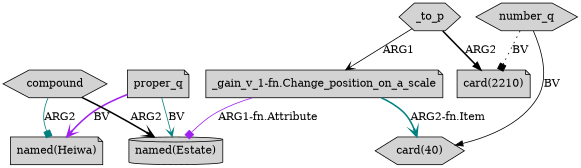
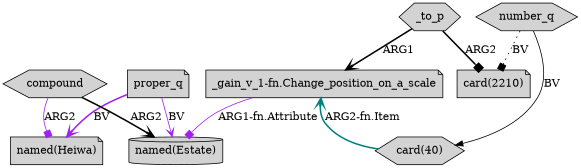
(382, 47) -> (382, 47)
(459, 48) -> (459, 48)
(401, 110) -> (341, 137)
(44, 113) -> (44, 113)
(166, 114) -> (166, 114)
